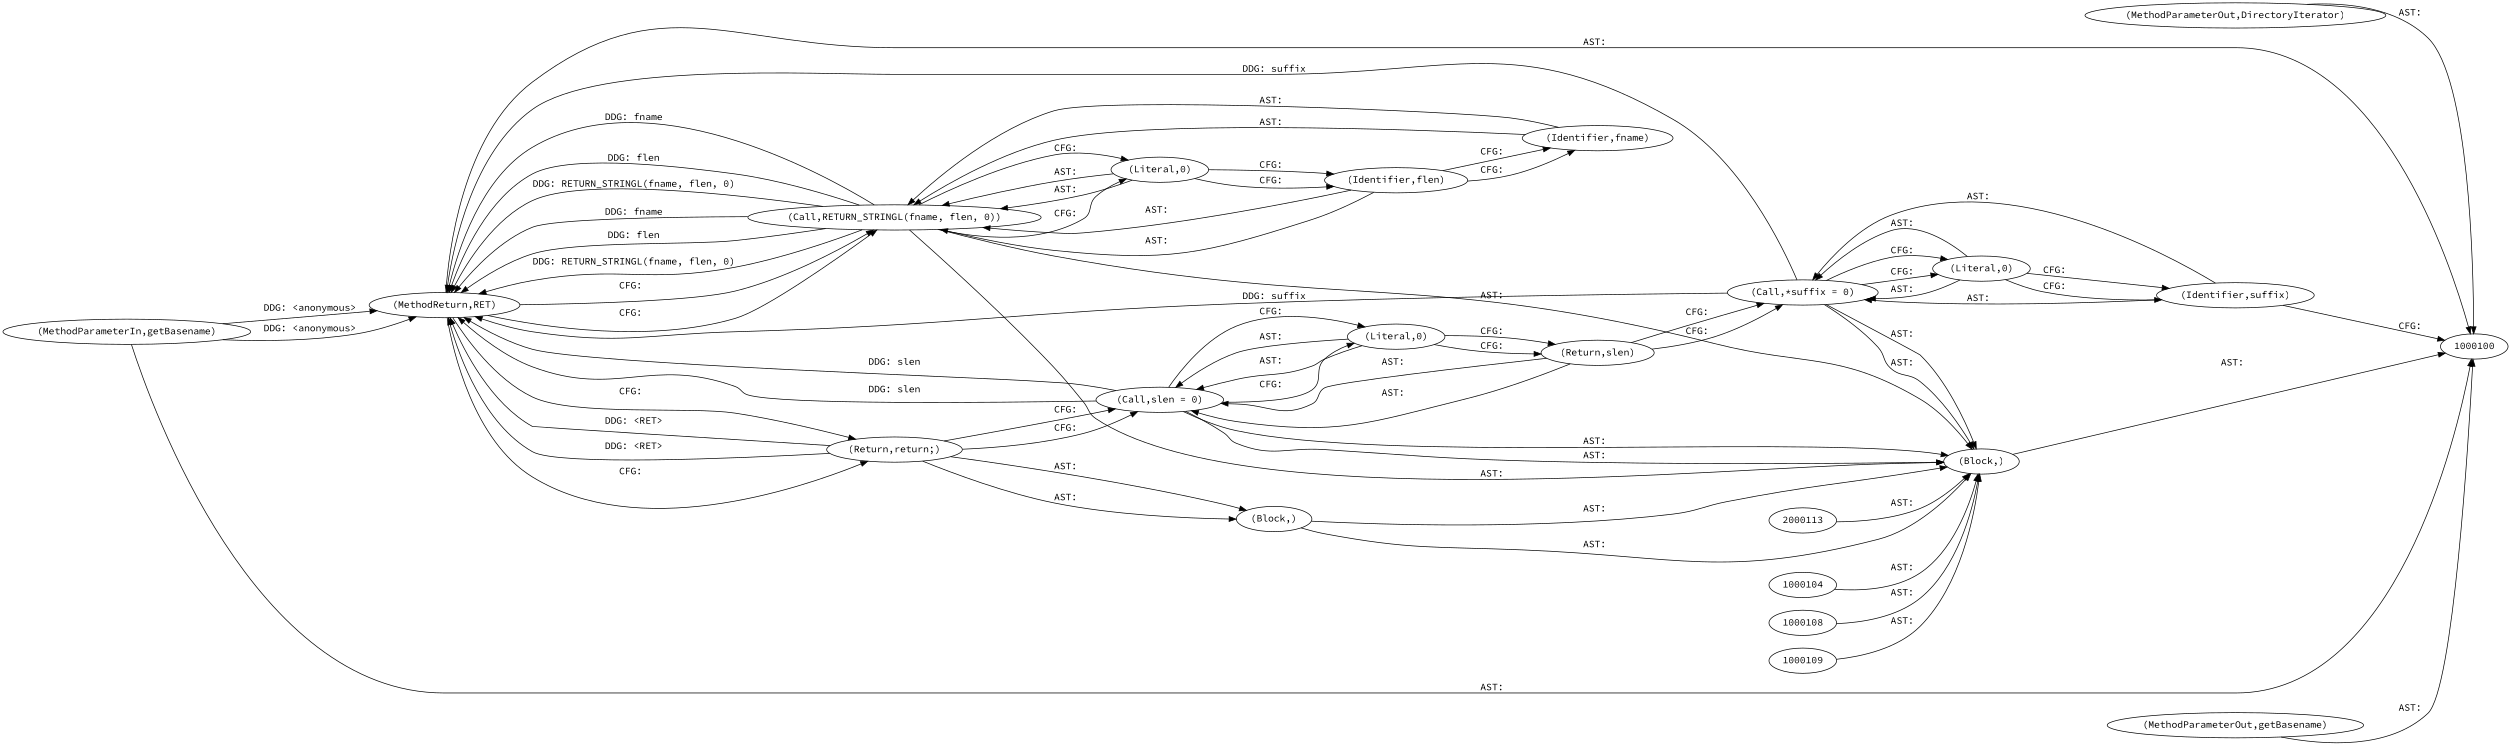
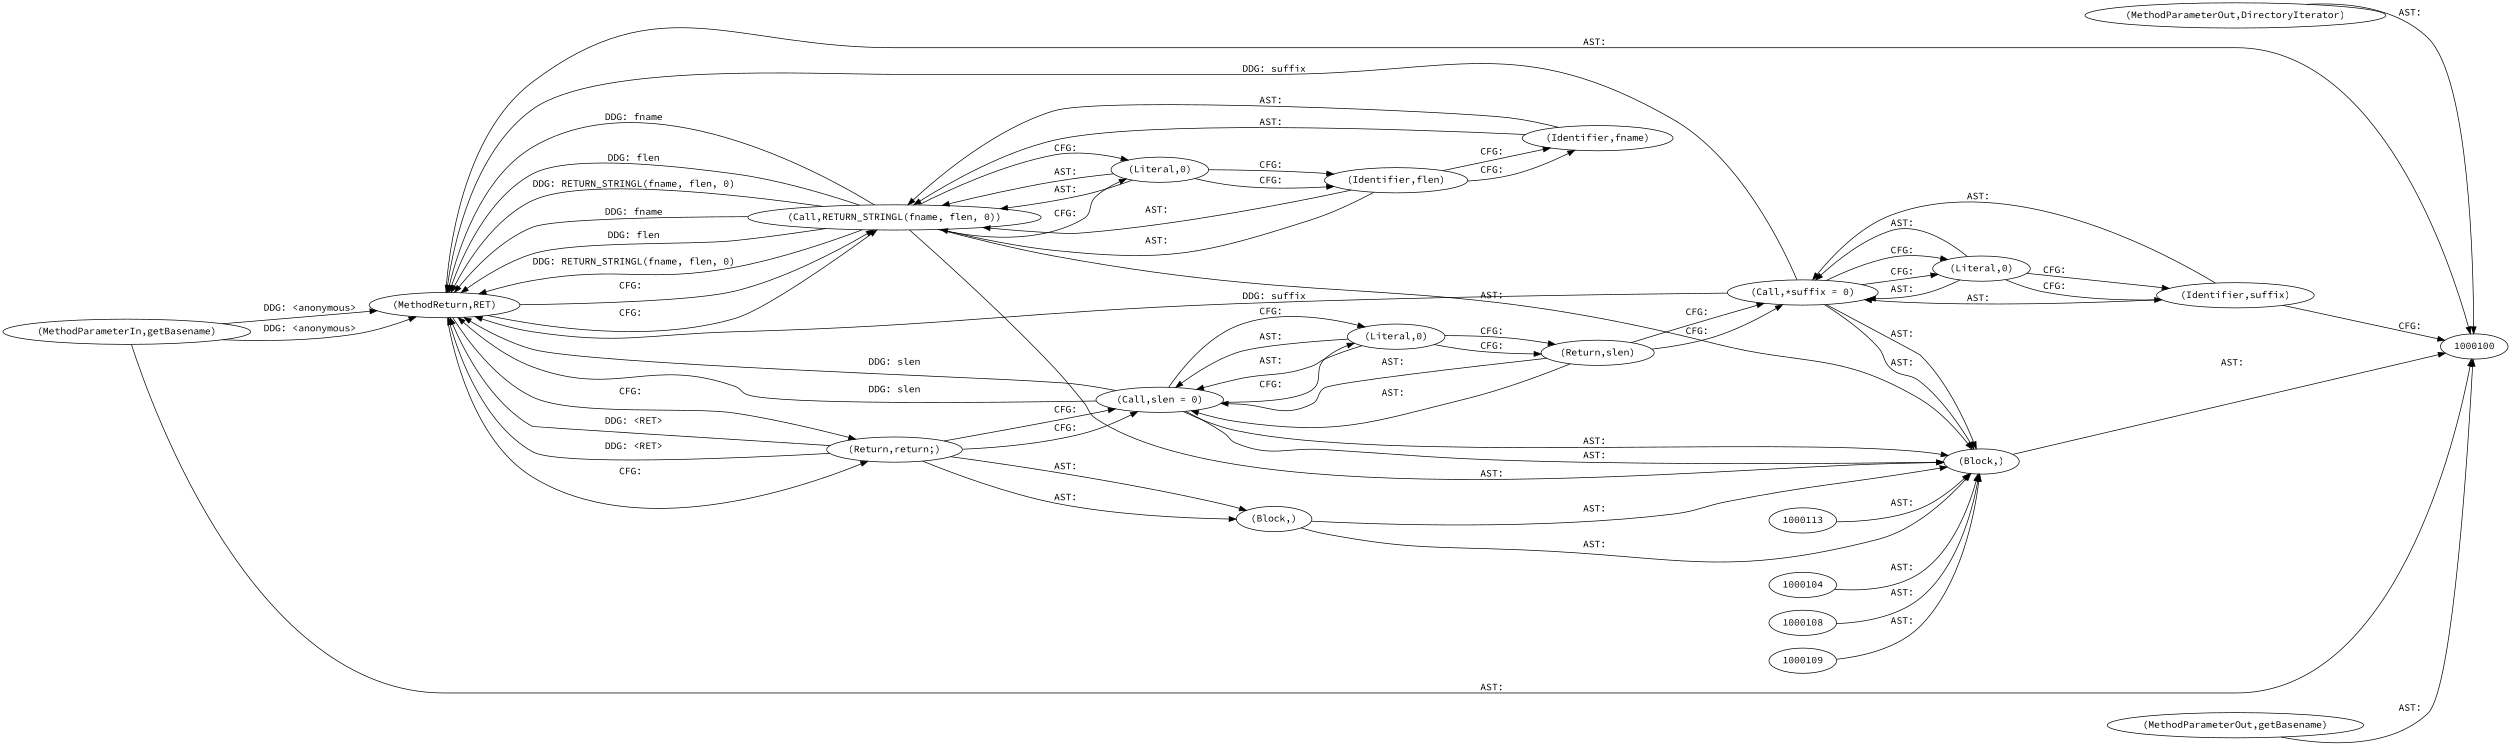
(1803, 520) -> (1803, 520)
